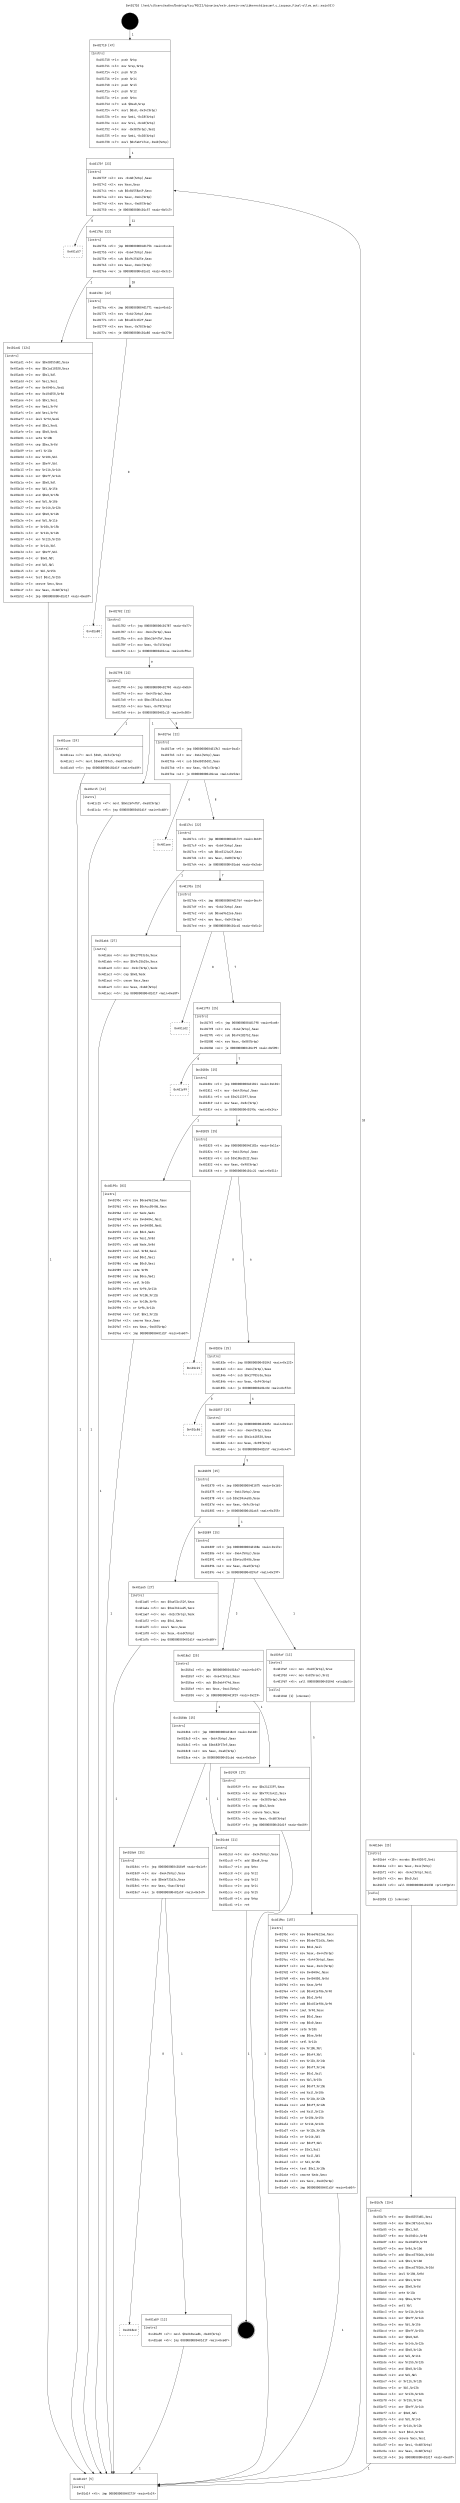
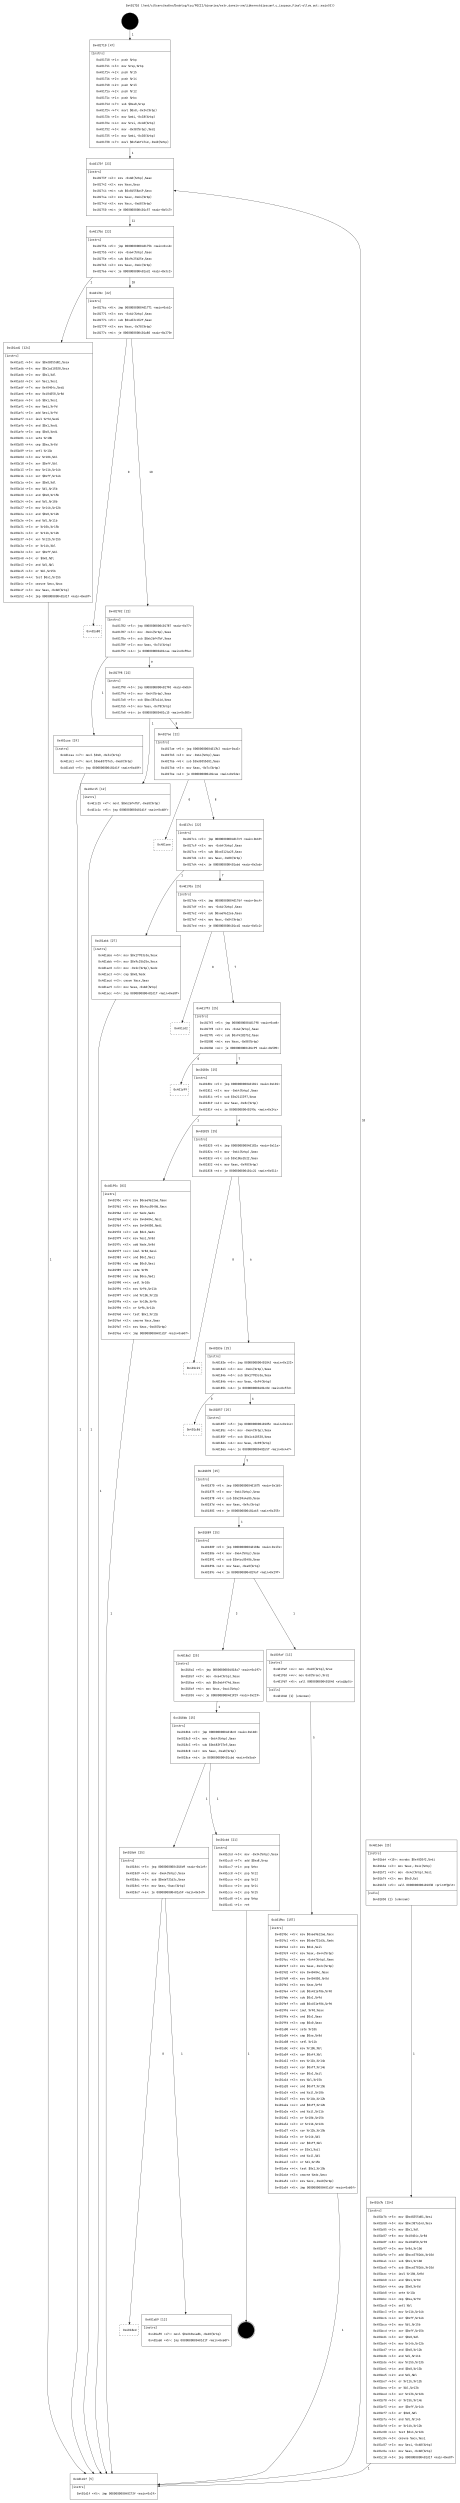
(73, 252) -> none
none -> (140, 471)
(122, 726) -> (93, 693)
(173, 1614) -> none
(265, 1799) -> none
(165, 2412) -> none
